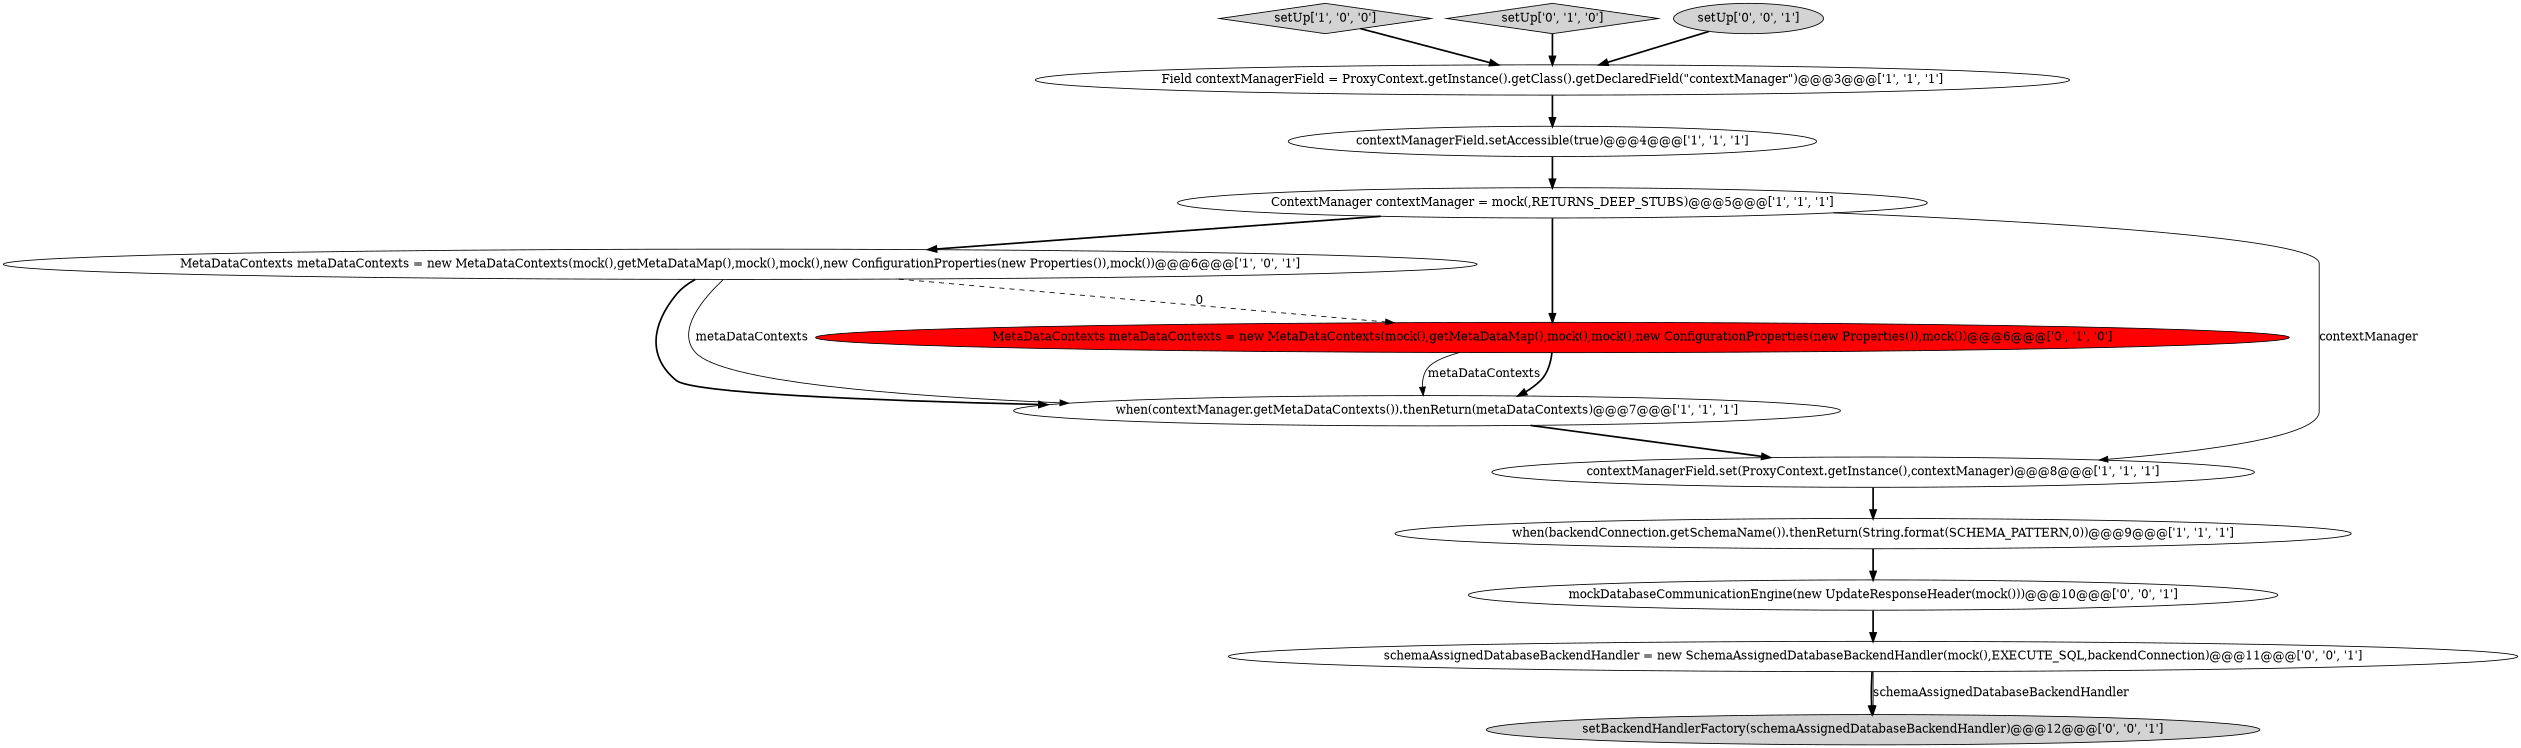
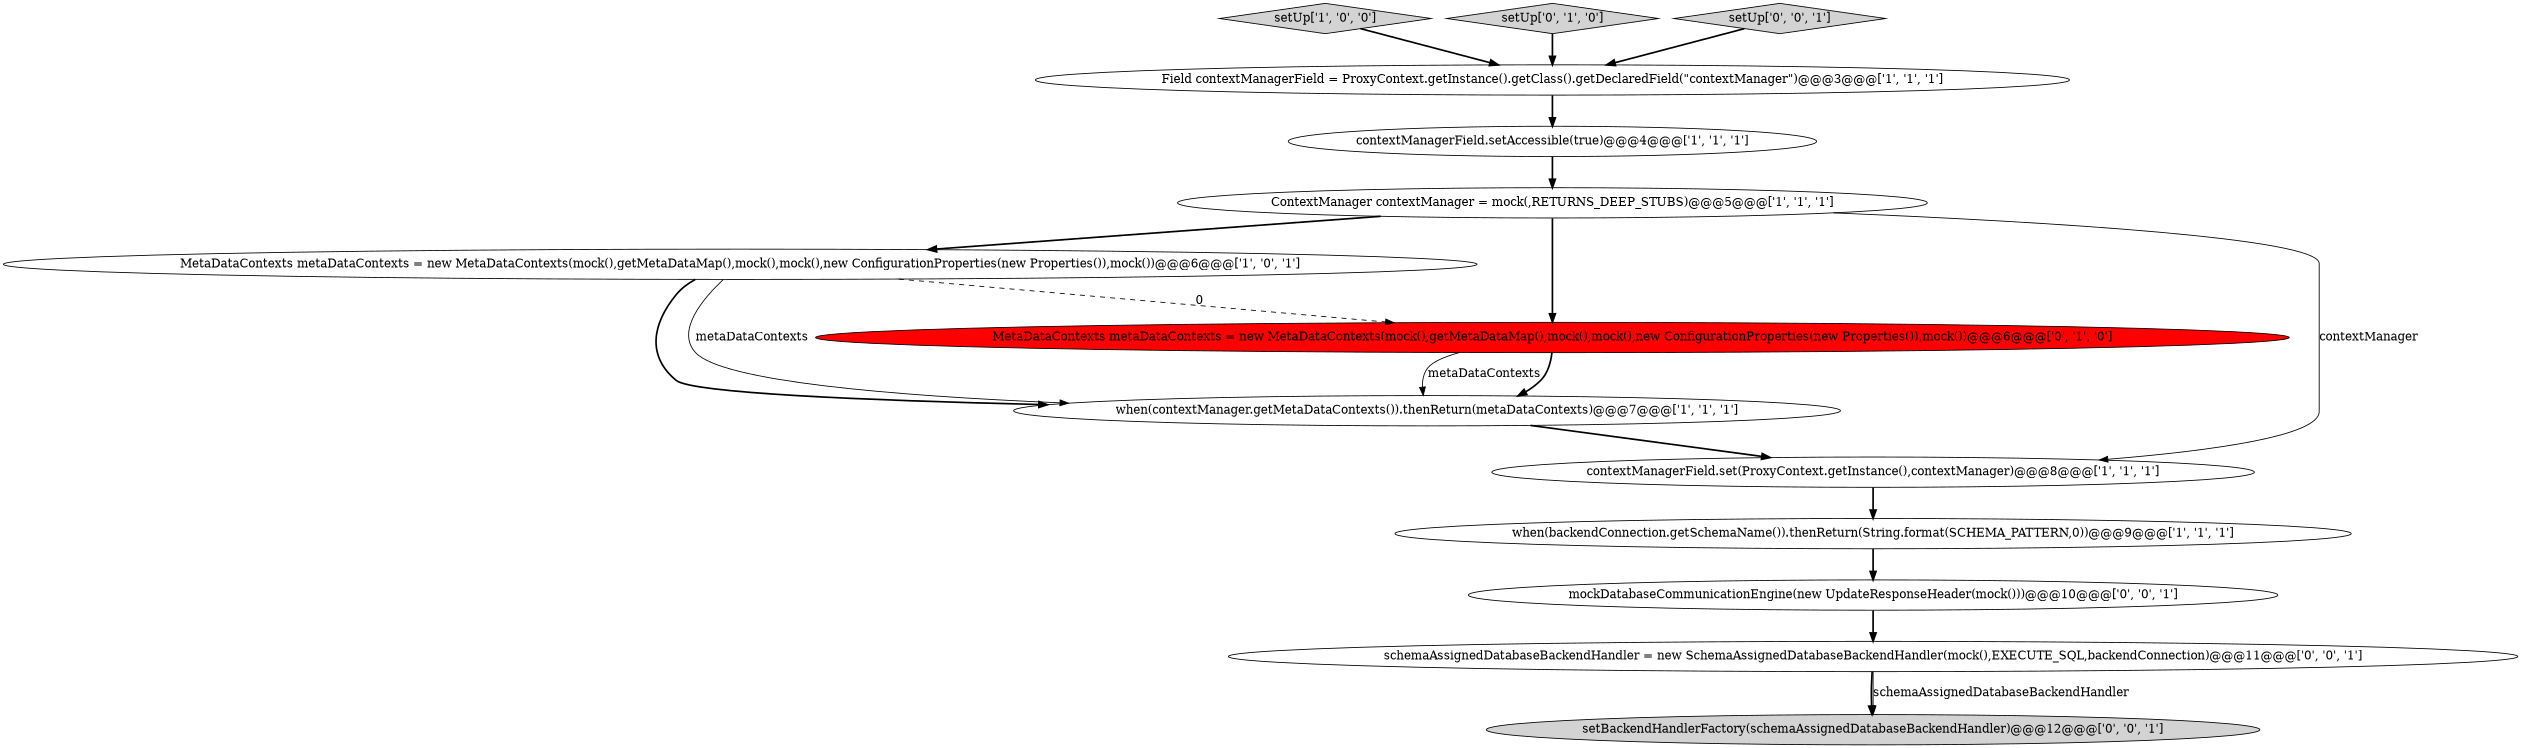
(1749, 19) -> (1780, 19)
